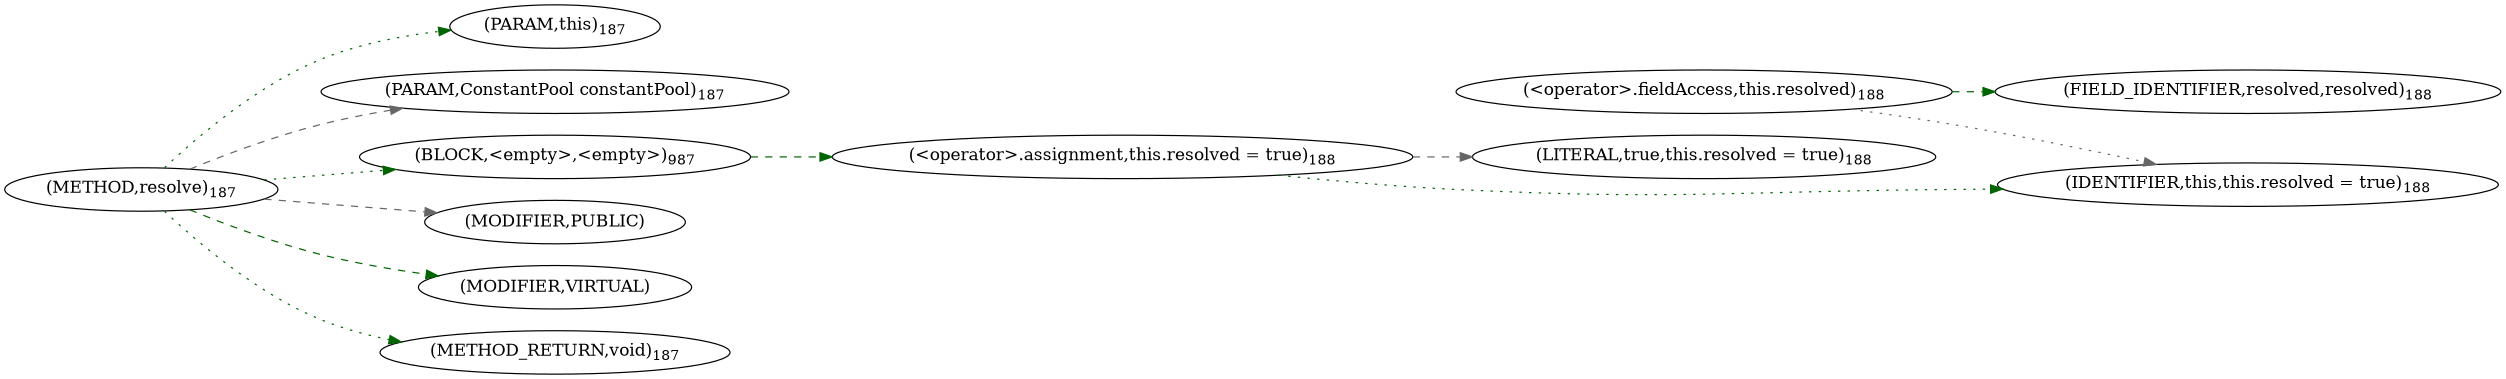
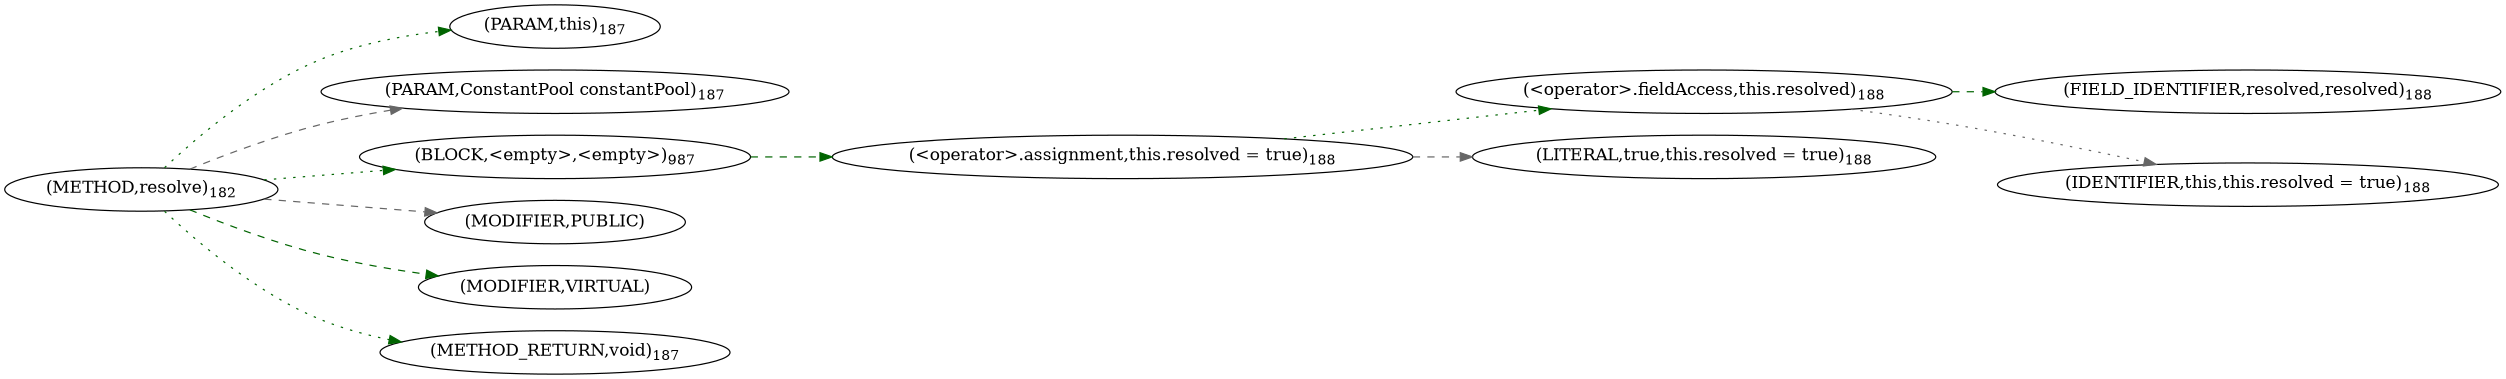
(223, 188) -> (223, 188)
(1634, 195) -> (1412, 125)
